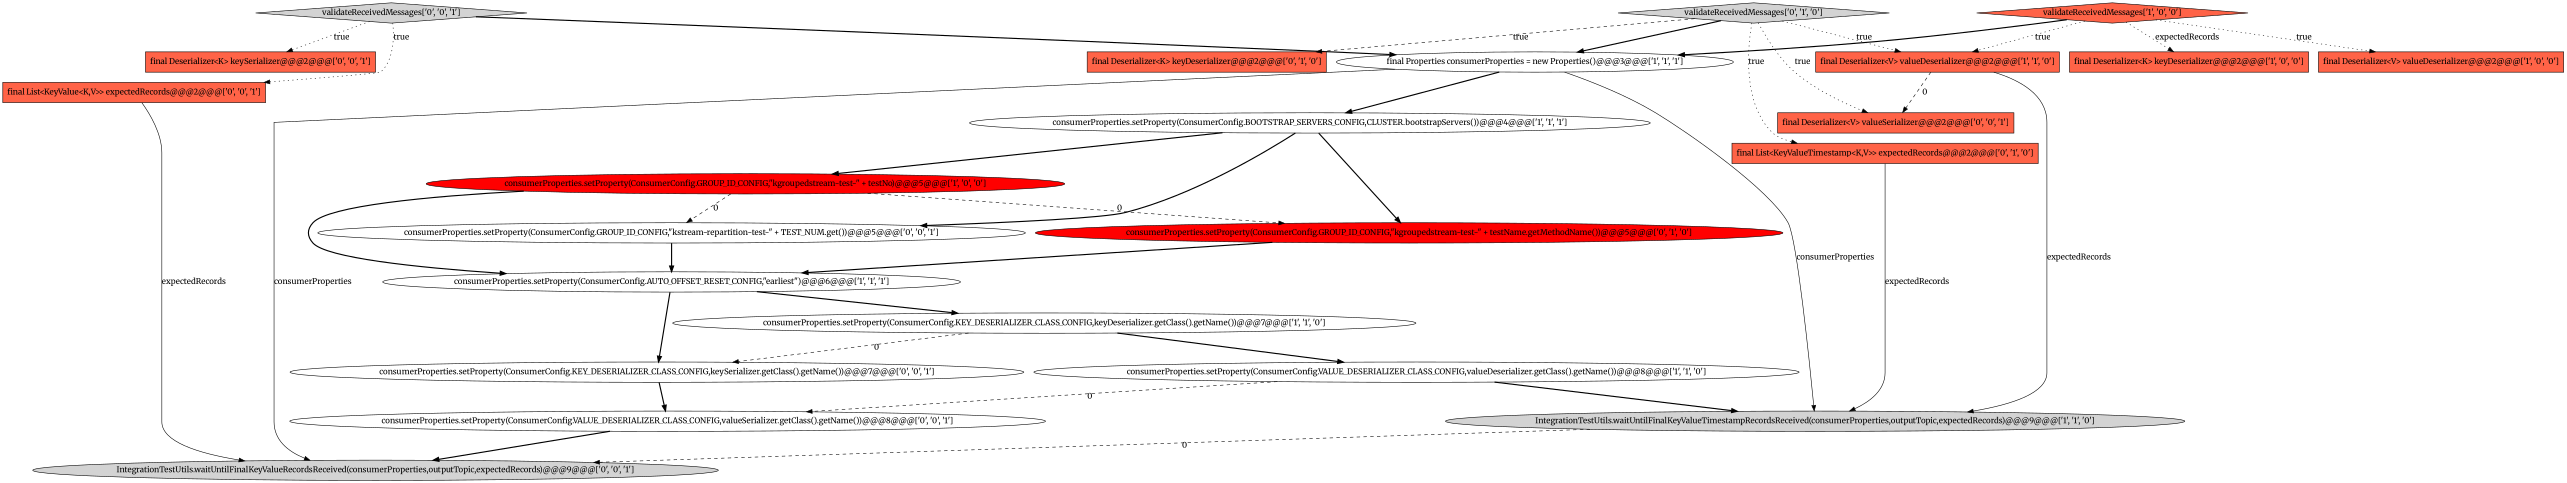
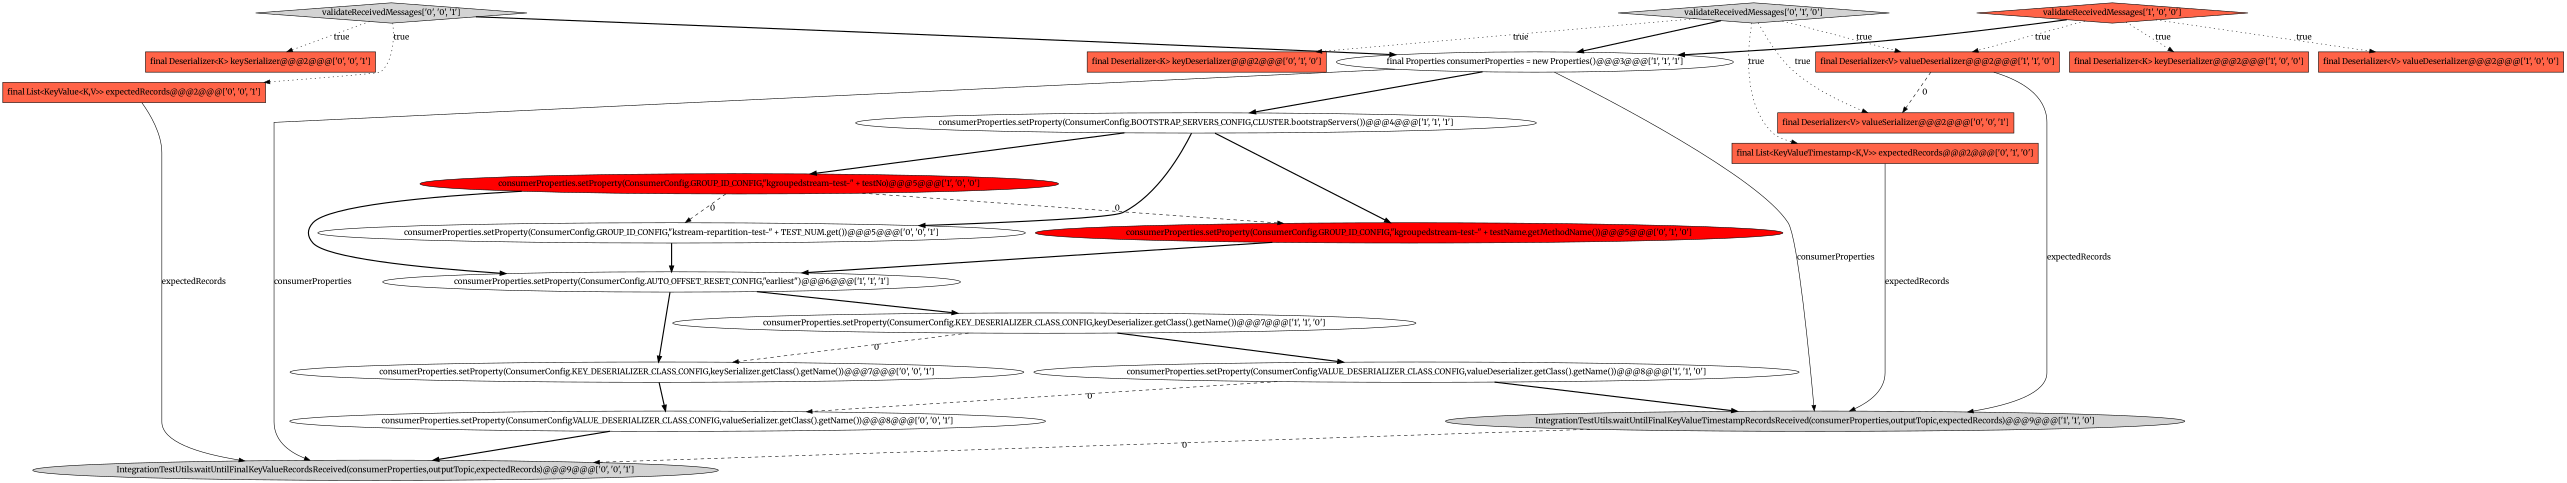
(1508, 35) -> (1508, 35)
(2187, 37) -> (2163, 37)
